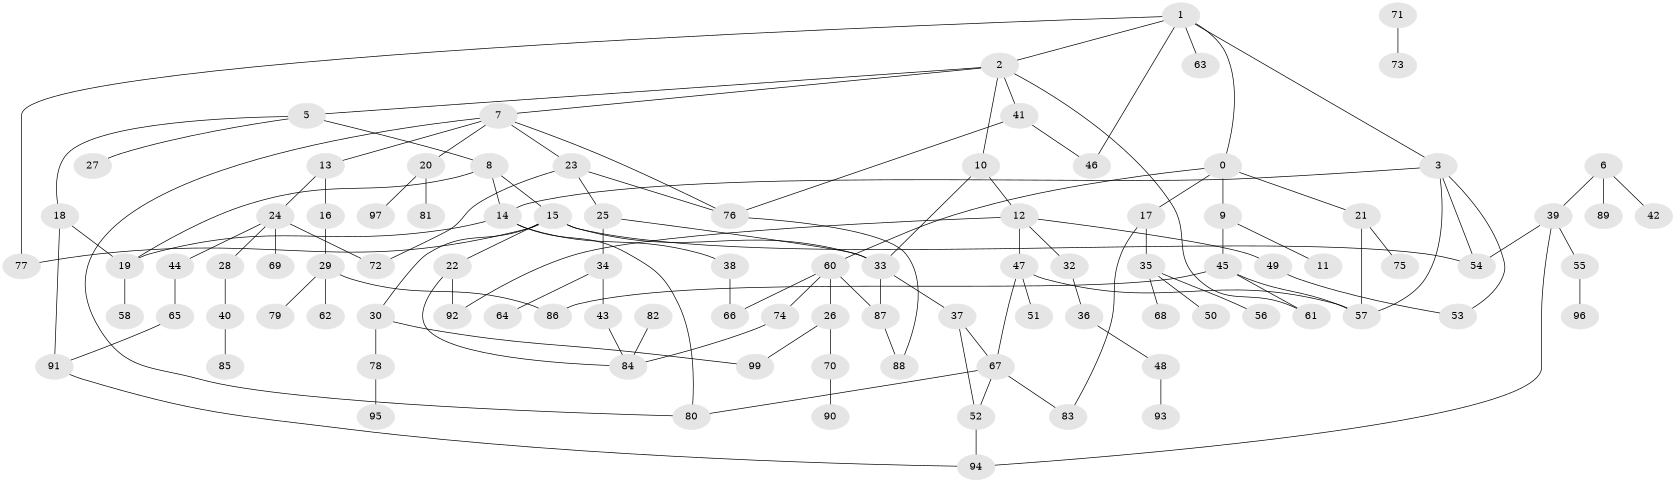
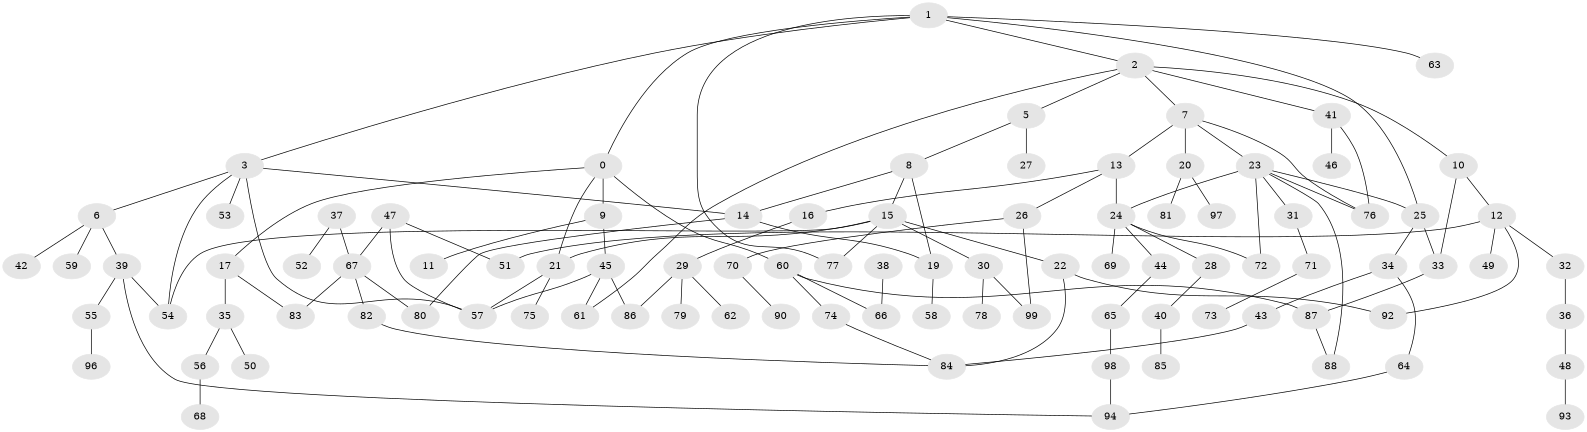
(1136, 91) -> (1215, 55)
none -> (1184, 188)
none -> (171, 191)
(60, 216) -> none
none -> (1293, 216)
(1604, 216) -> (72, 266)
(875, 237) -> (1339, 248)
(724, 241) -> (720, 236)
(1019, 241) -> (999, 233)
(666, 246) -> none
(1153, 288) -> (200, 392)
(830, 292) -> (1069, 191)
(923, 294) -> none
(1367, 298) -> none
(133, 361) -> none
(54, 367) -> (1111, 367)
(986, 392) -> (359, 291)
(376, 417) -> none
(976, 442) -> (1259, 396)
